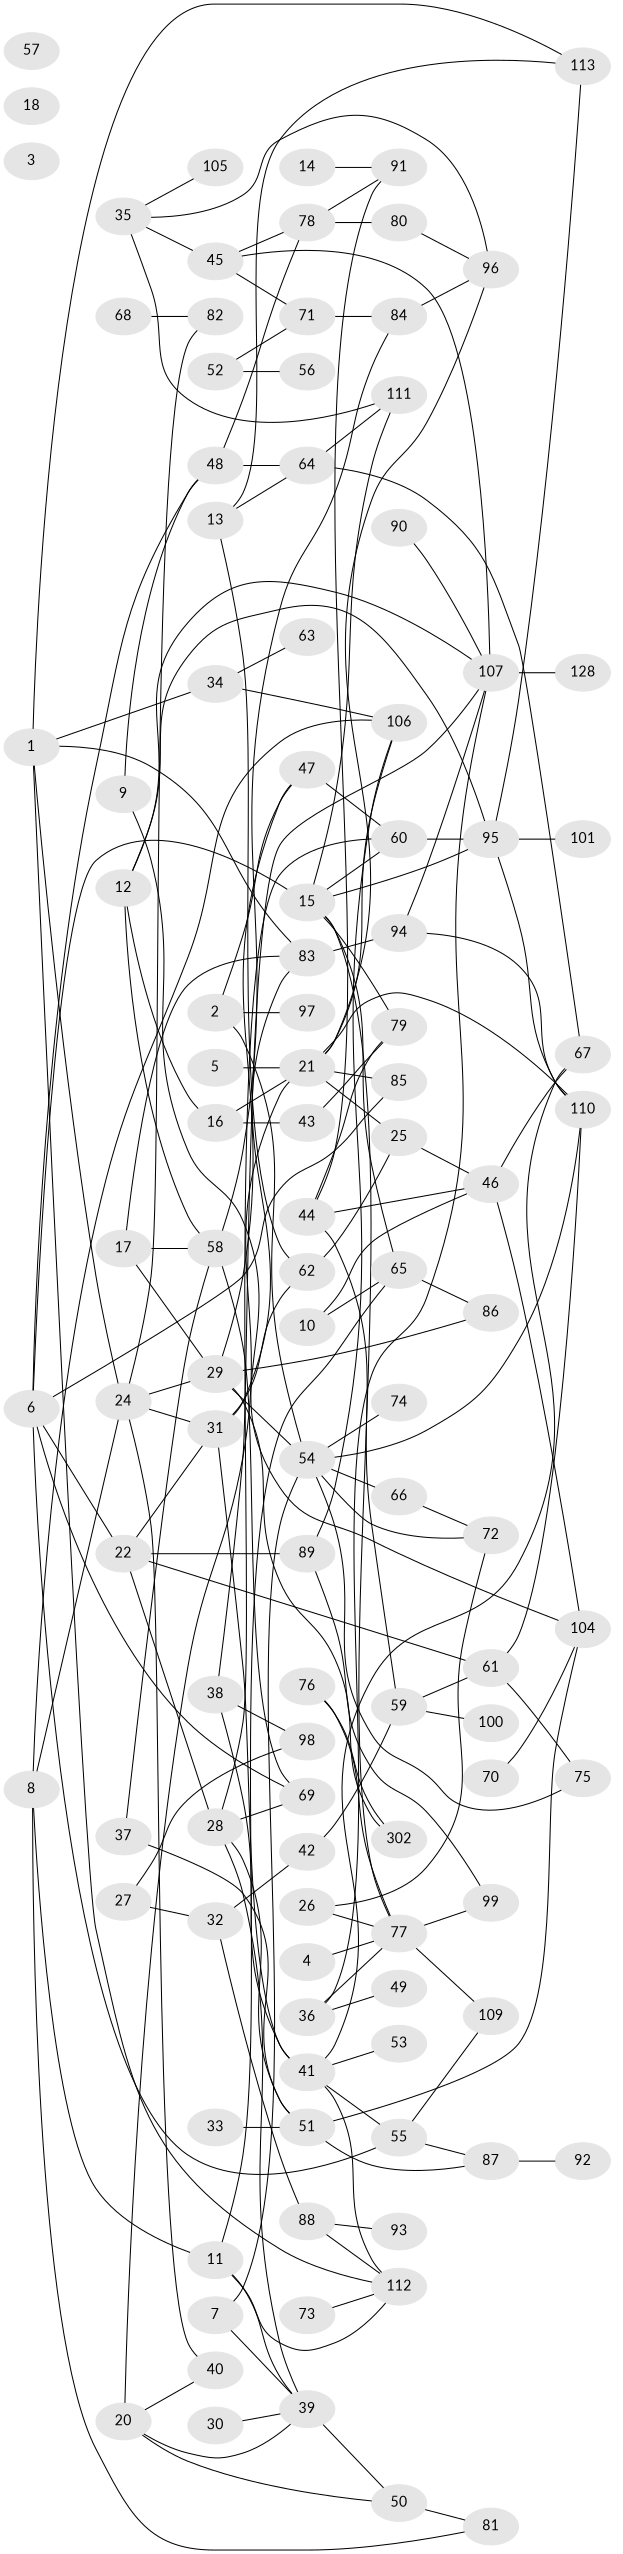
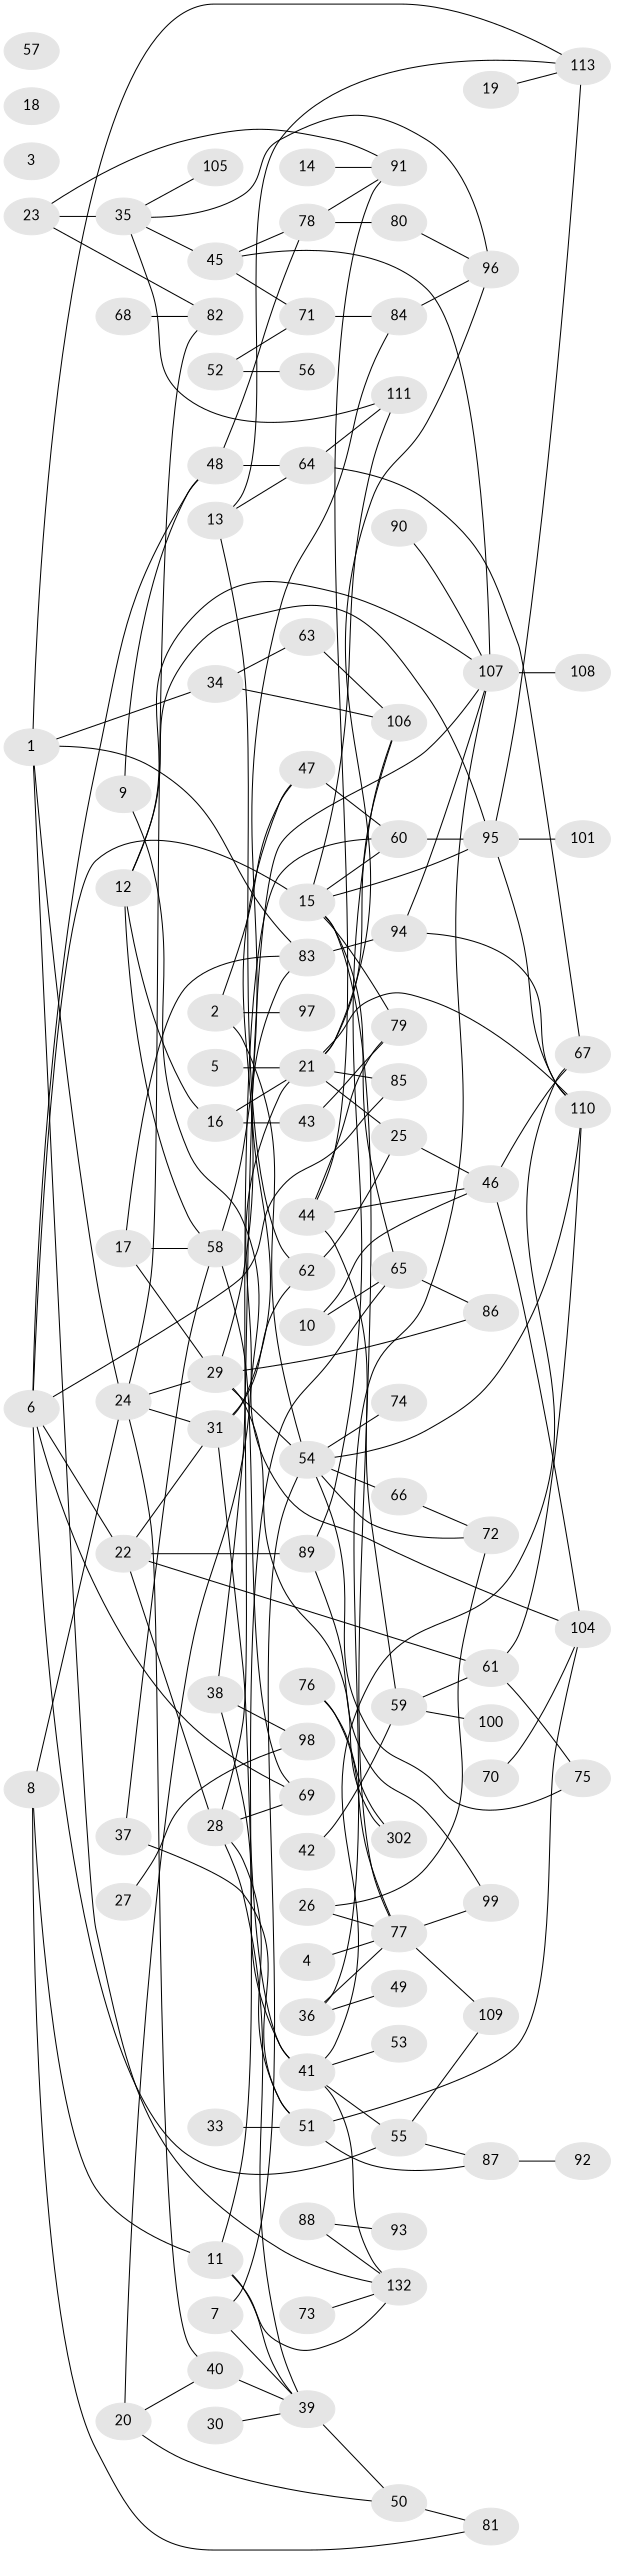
none -> (491, 90)
none -> (32, 216)
(583, 673) -> (583, 673)
(103, 1191) -> (355, 681)
(215, 1921) -> none
(399, 2287) -> (399, 2287)
(219, 2458) -> (261, 2390)
